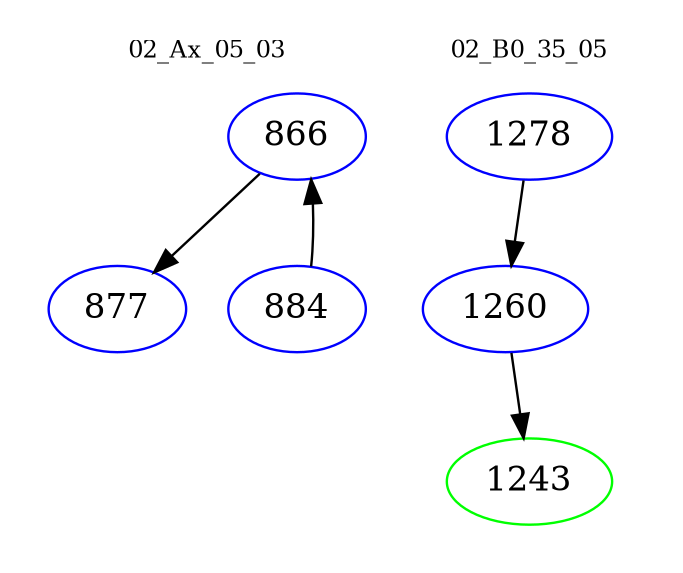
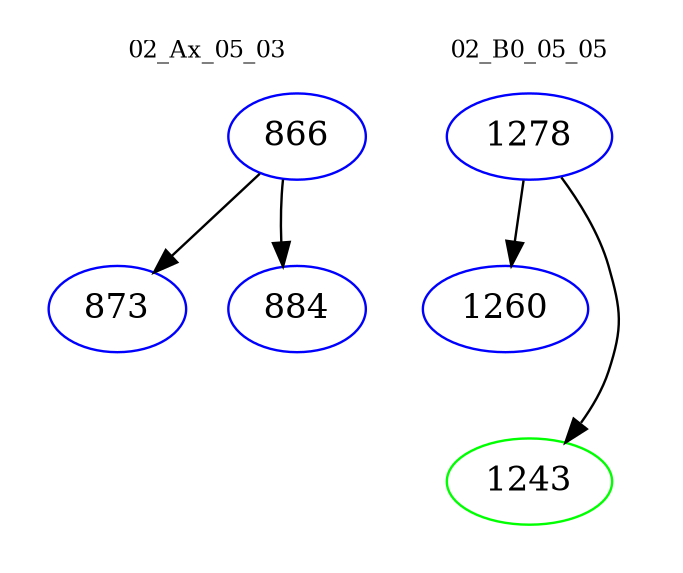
(529, 52) -> (529, 52)
(313, 235) -> (281, 211)
(117, 309) -> (117, 309)
(516, 384) -> (616, 298)
